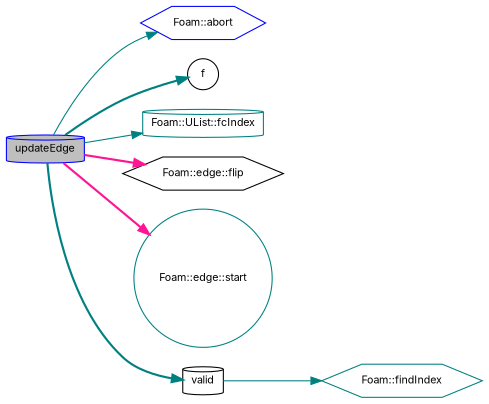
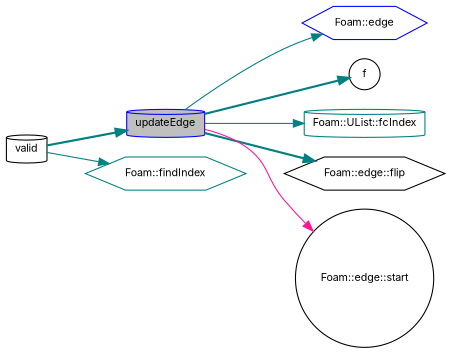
(203, 23) -> (365, 23)
(109, 159) -> (257, 146)
(102, 195) -> (264, 166)
(203, 278) -> (365, 278)
(79, 292) -> (81, 139)
